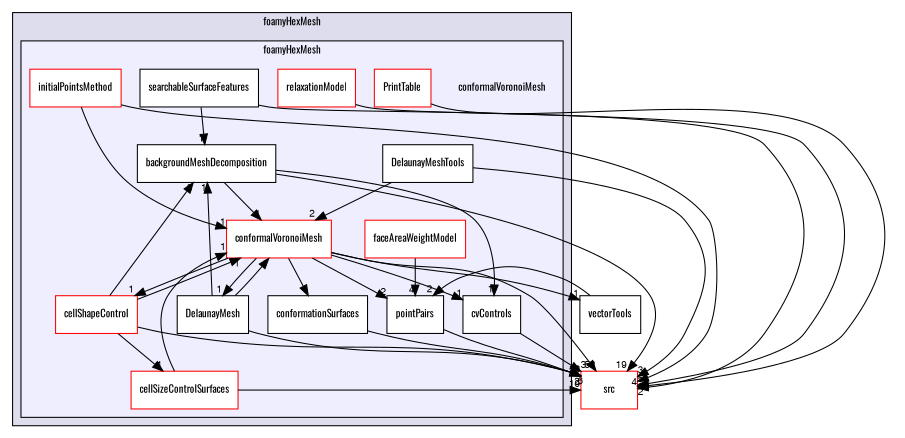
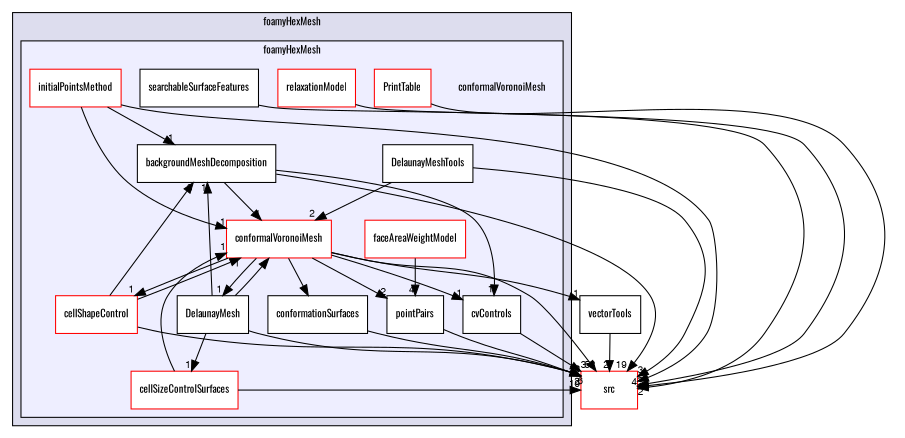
(203, 123) -> (136, 123)
(517, 267) -> (610, 347)
(136, 349) -> (201, 347)
